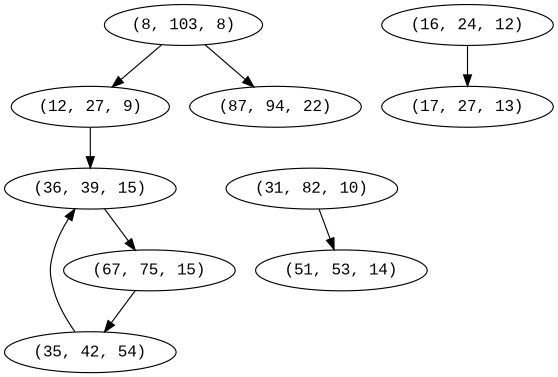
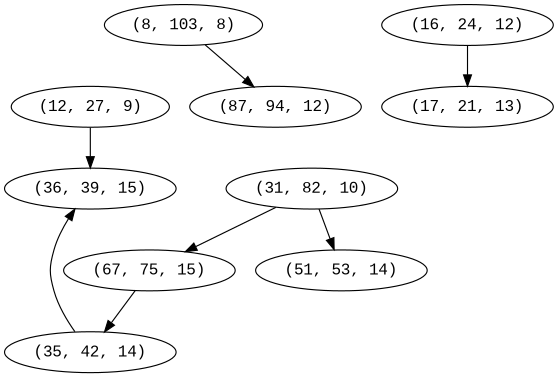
(141, 62) -> none
(276, 107) -> (276, 107)
(468, 107) -> (468, 107)
(116, 225) -> (236, 227)
(90, 352) -> (90, 352)
